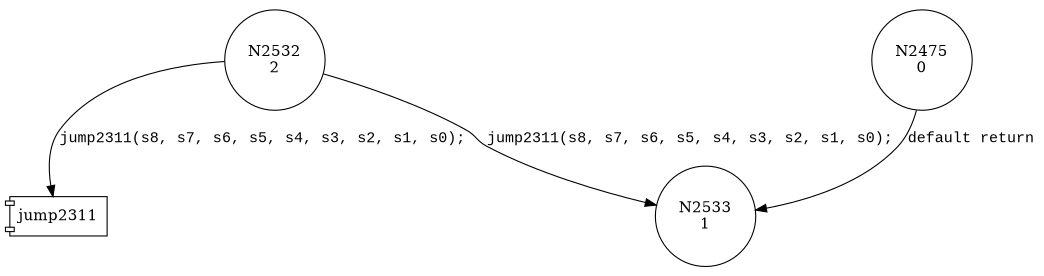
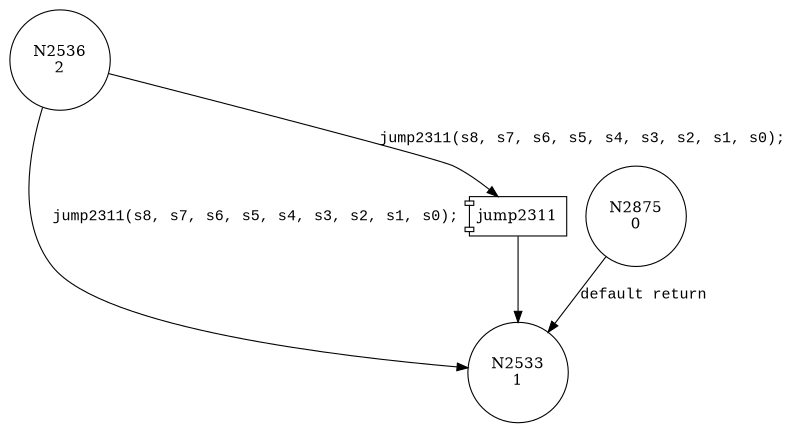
(275, 60) -> (60, 60)
(922, 60) -> (636, 216)
none -> (518, 274)
